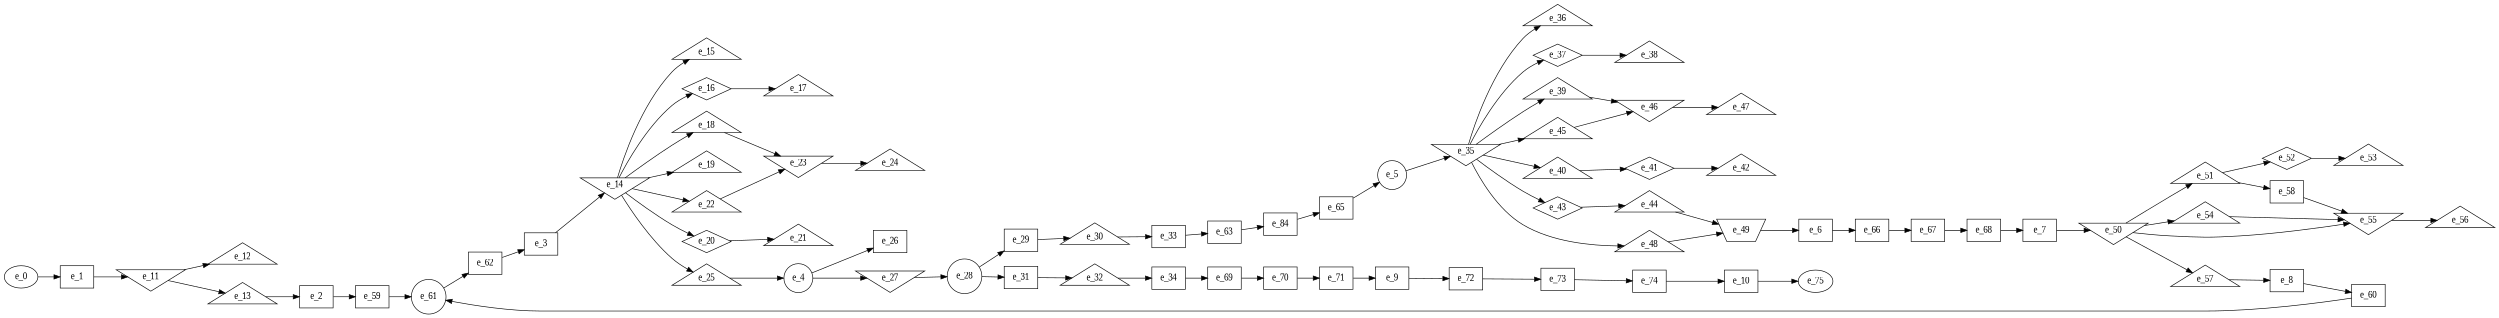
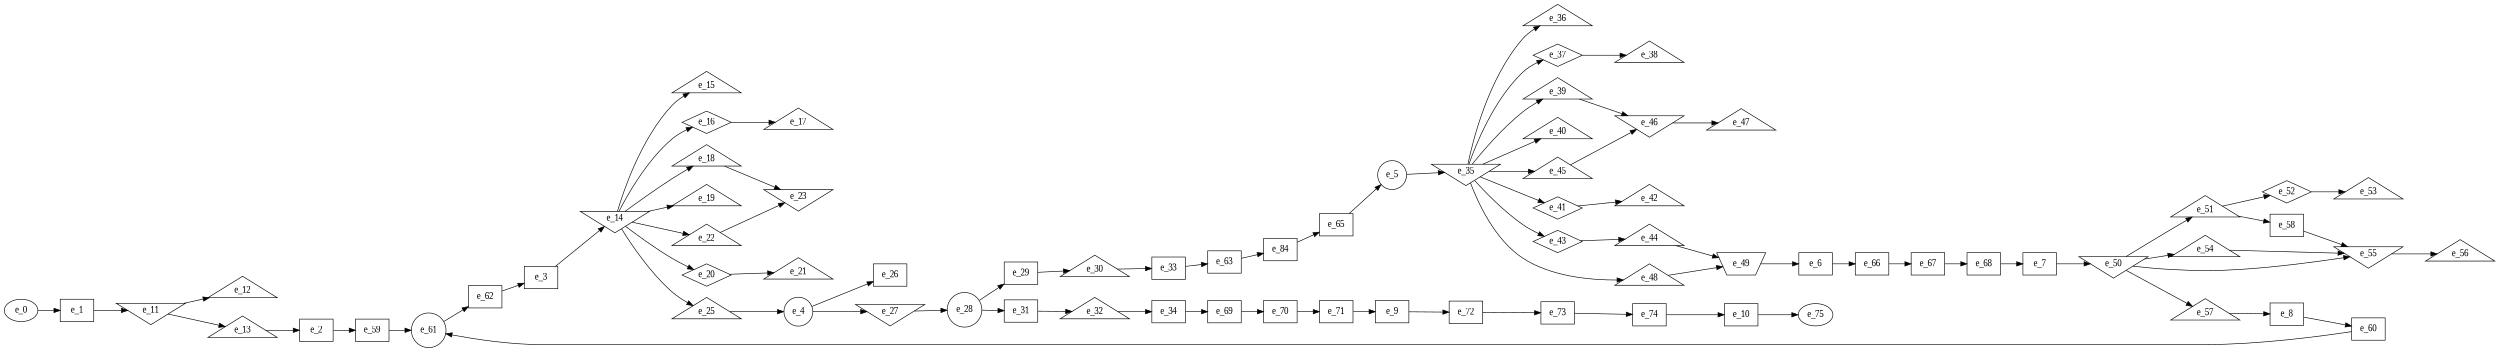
(890, 163) -> none
(1600, 170) -> (1509, 189)
